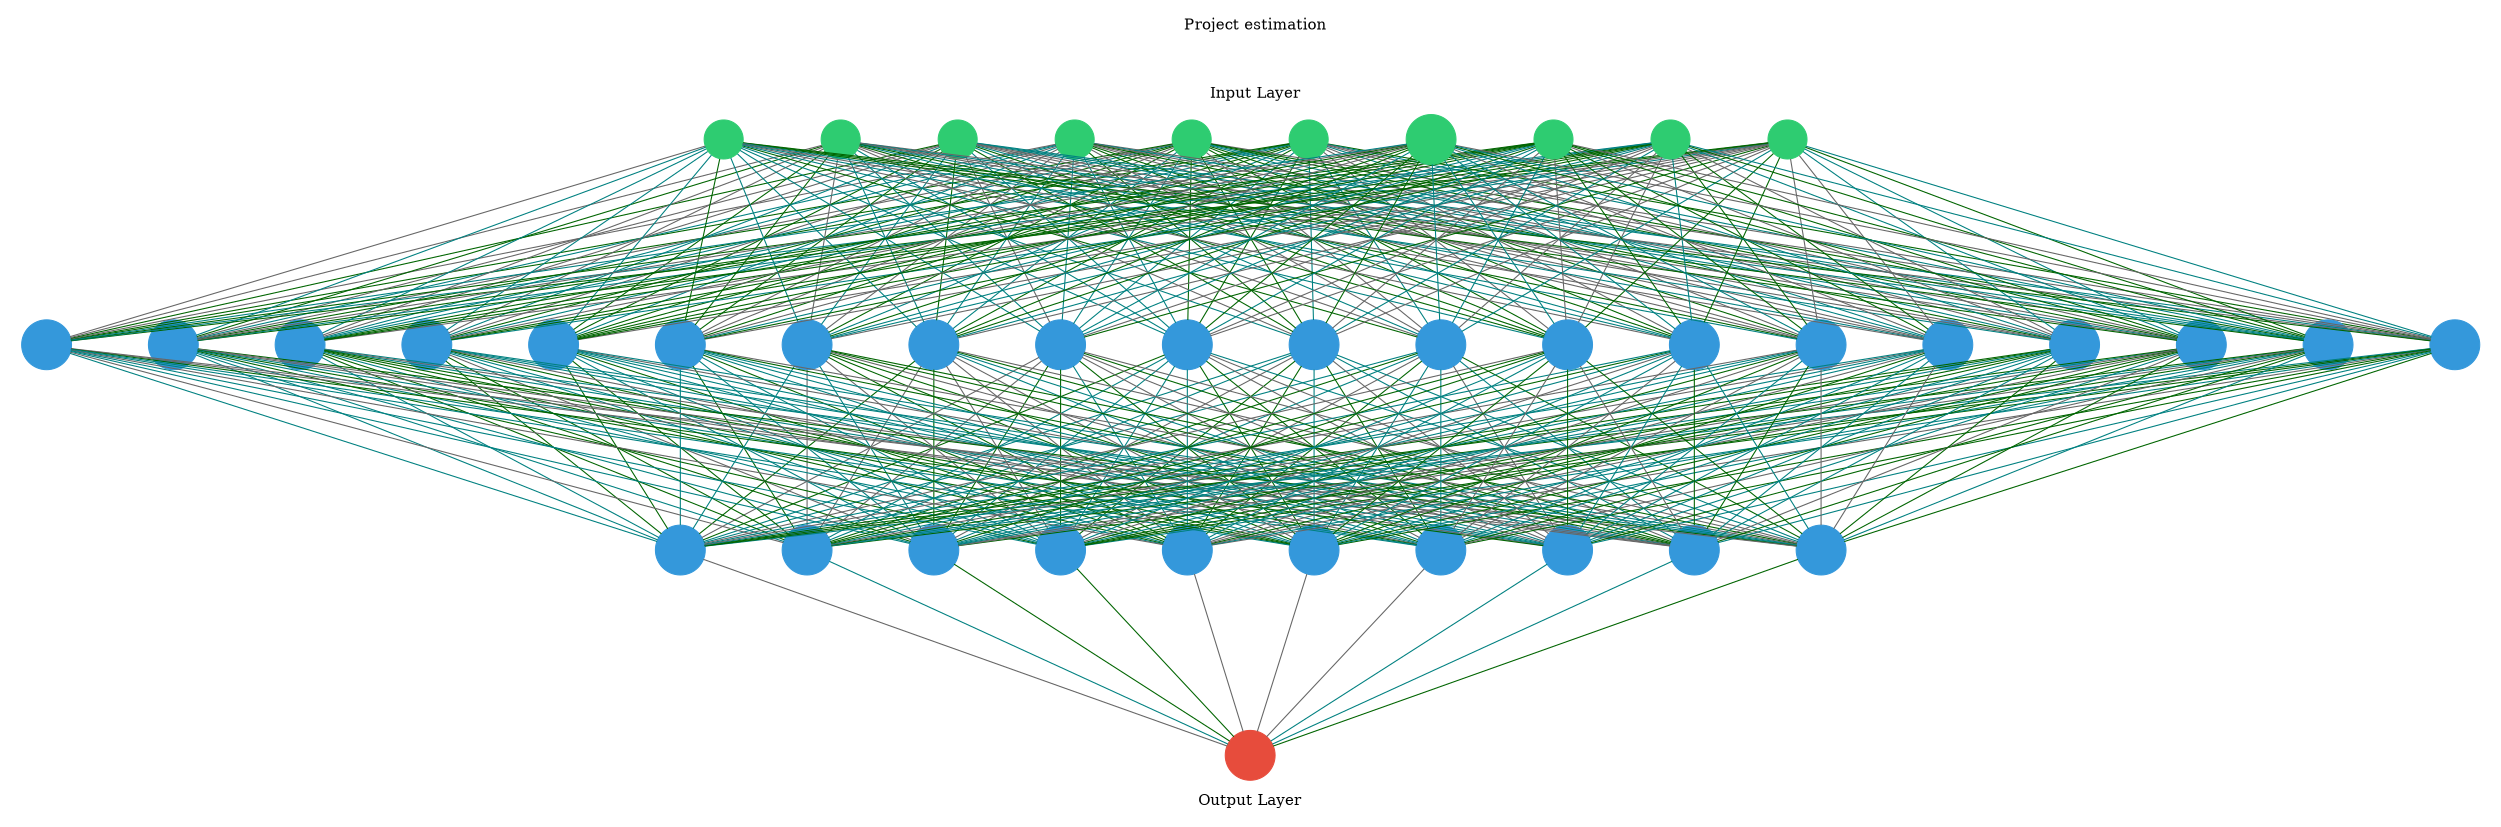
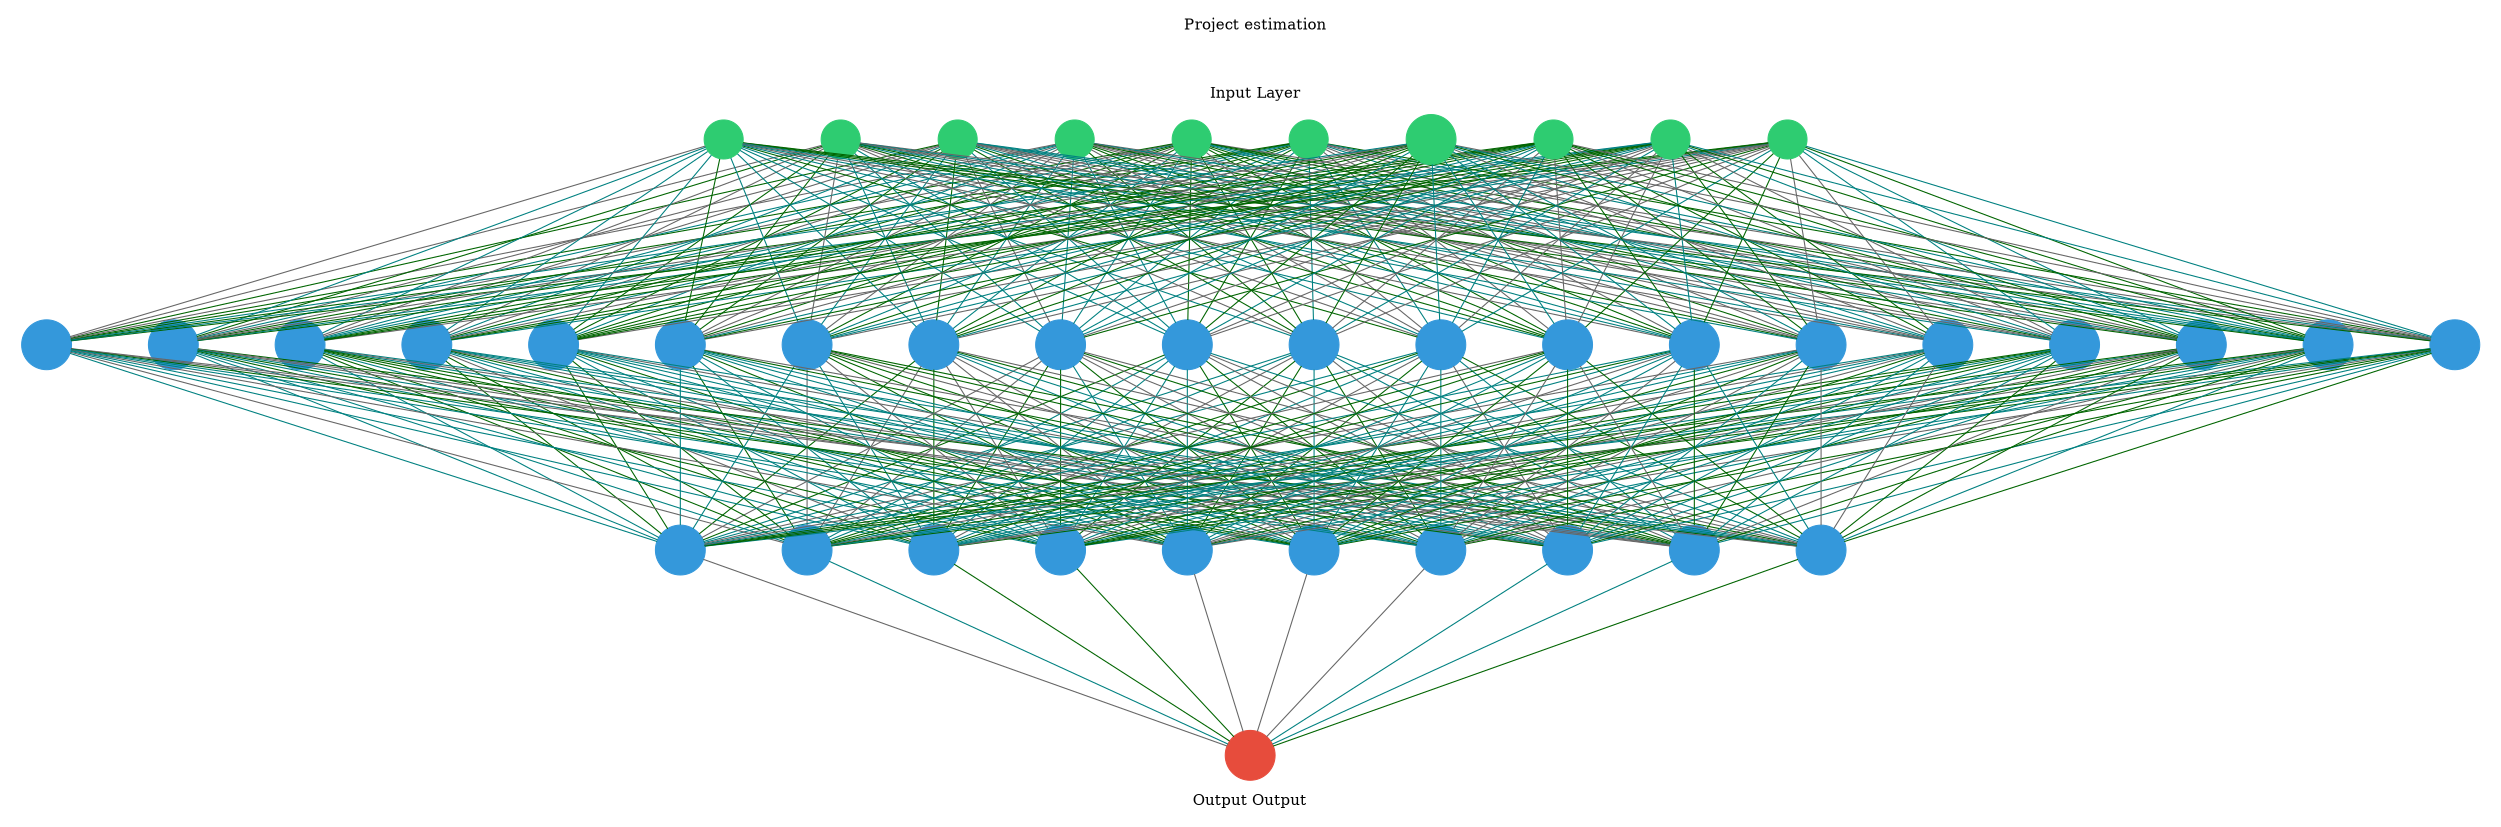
(1250, 801) -> (1250, 801)
